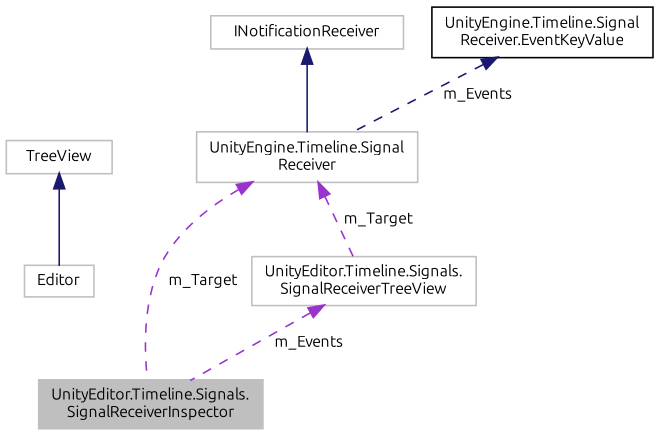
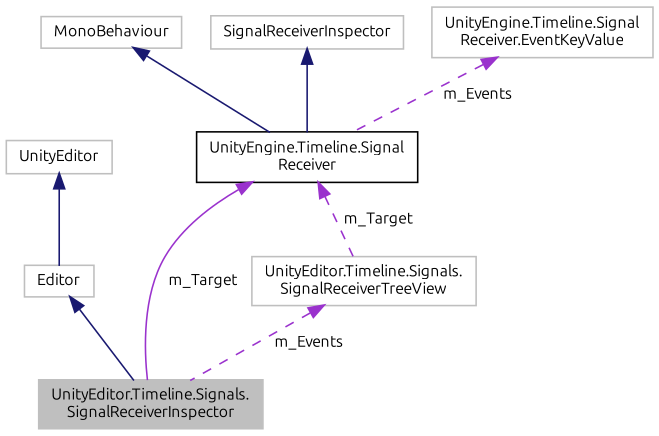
none -> (111, 32)
(307, 32) -> (307, 32)
(542, 32) -> (542, 32)
(418, 99) -> (418, 99)
(59, 157) -> (59, 157)
(307, 157) -> (307, 157)
(159, 268) -> (159, 268)
none -> (107, 345)
